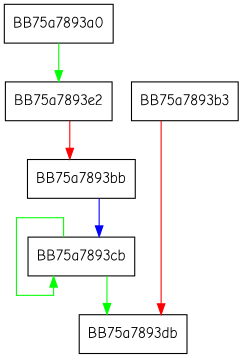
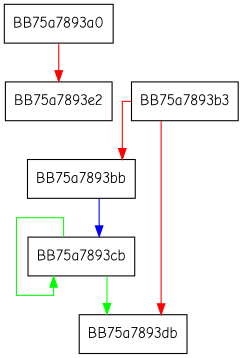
(59, 57) -> (59, 57)
(70, 135) -> (122, 121)
